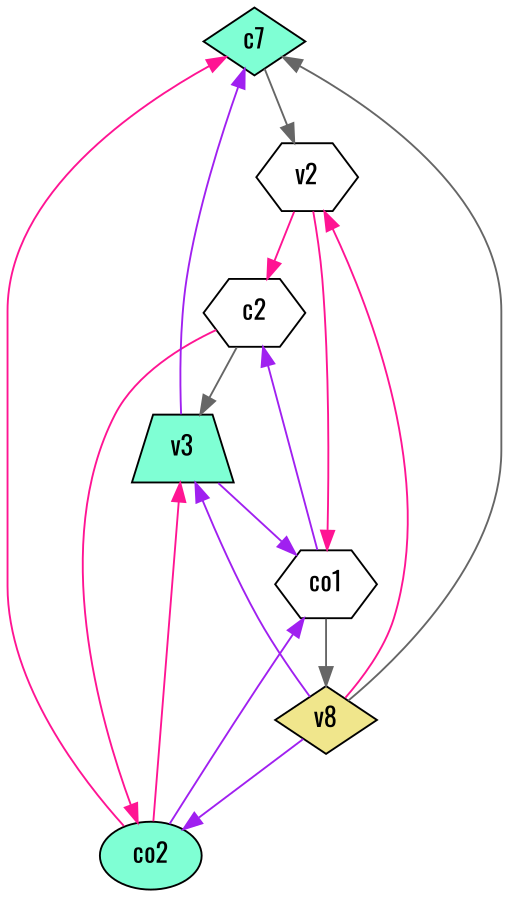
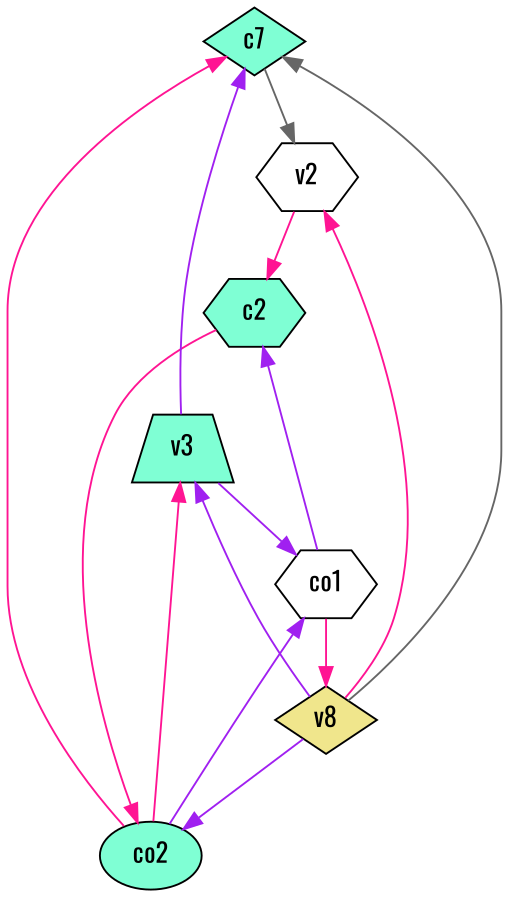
(254, 313) -> (254, 313)
(327, 370) -> none
(223, 373) -> none
(326, 643) -> (326, 643)
